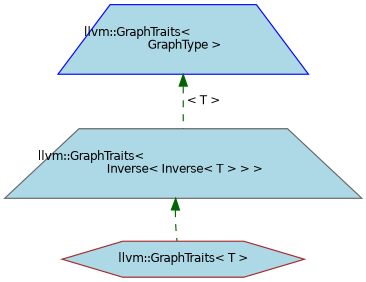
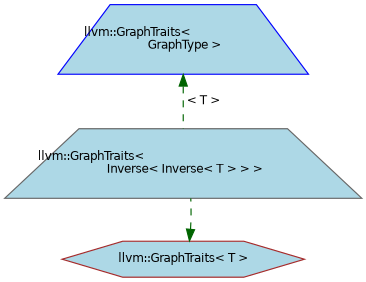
(176, 226) -> (191, 214)
